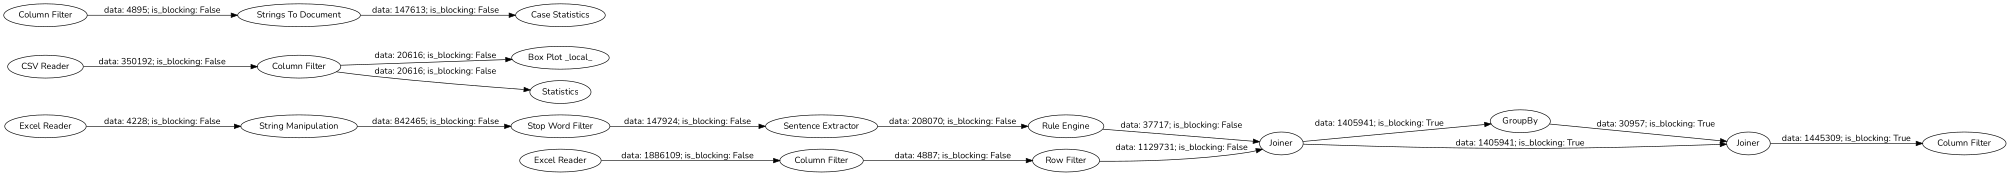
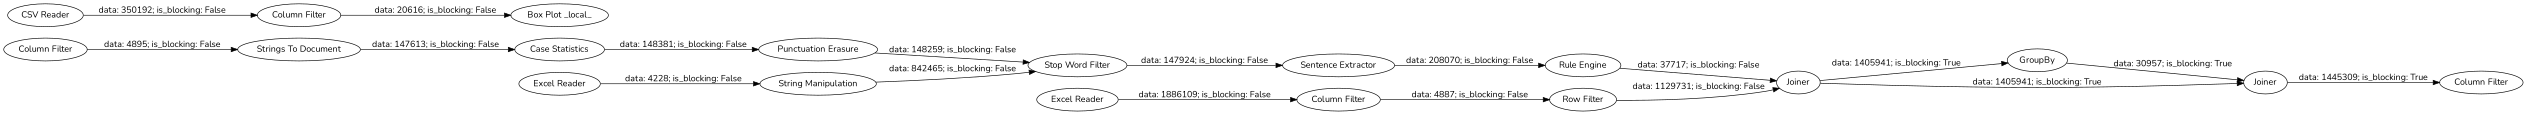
none -> (818, 50)
(560, 92) -> none
